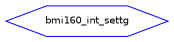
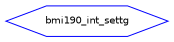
(87, 21) -> (87, 21)
